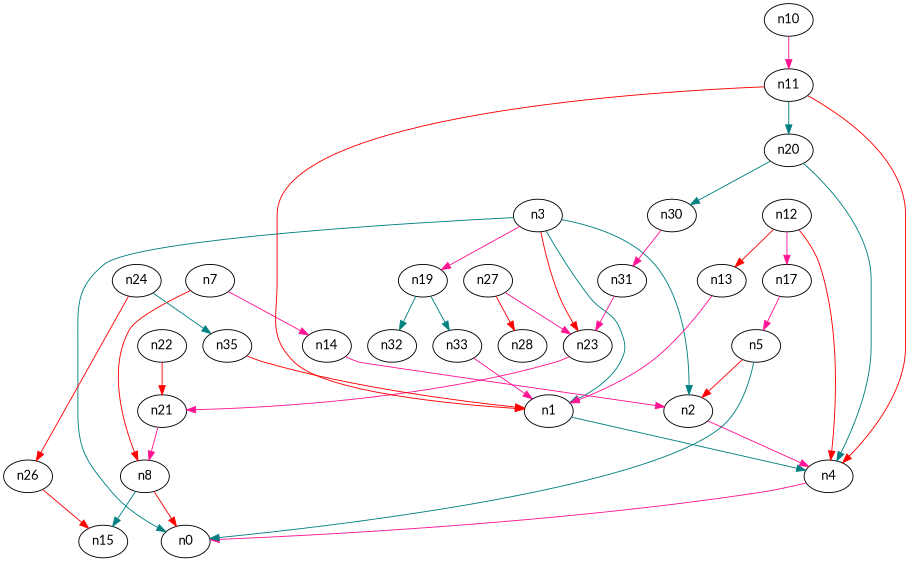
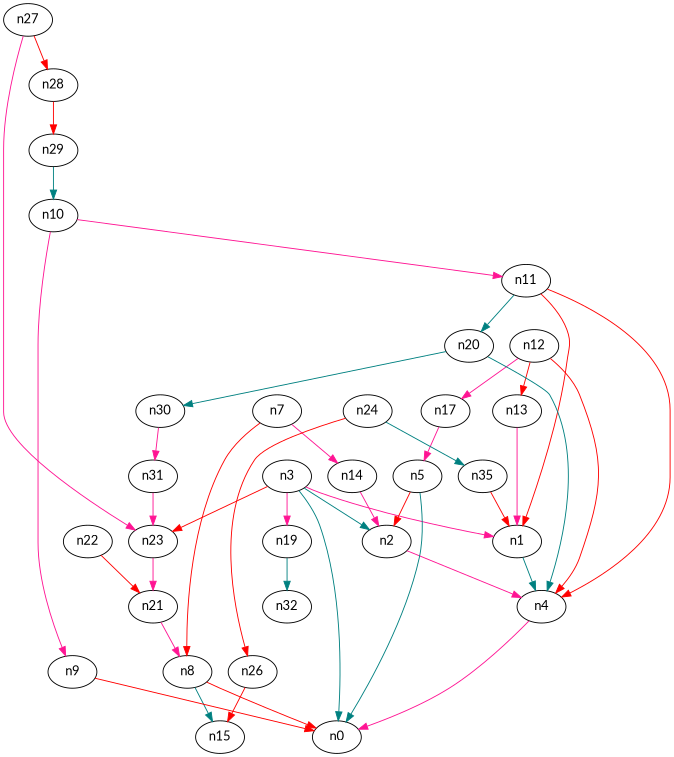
none -> (53, 150)
(611, 316) -> (390, 514)
(457, 346) -> none
none -> (72, 672)
